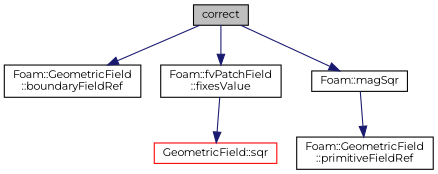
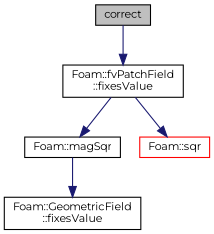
(285, 46) -> (99, 113)
(73, 81) -> none
(216, 153) -> (175, 147)
(365, 153) -> (73, 213)
